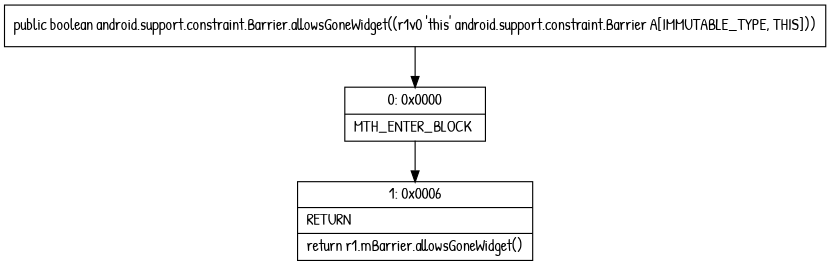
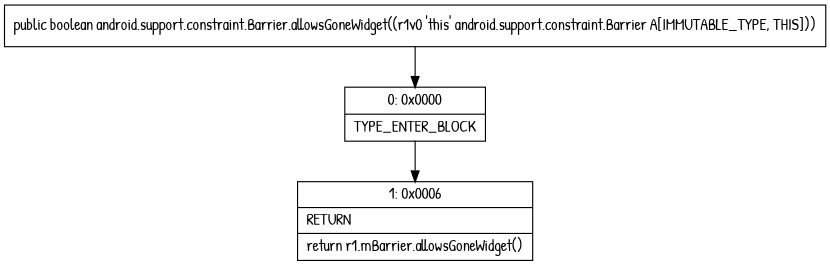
(413, 127) -> (415, 127)
